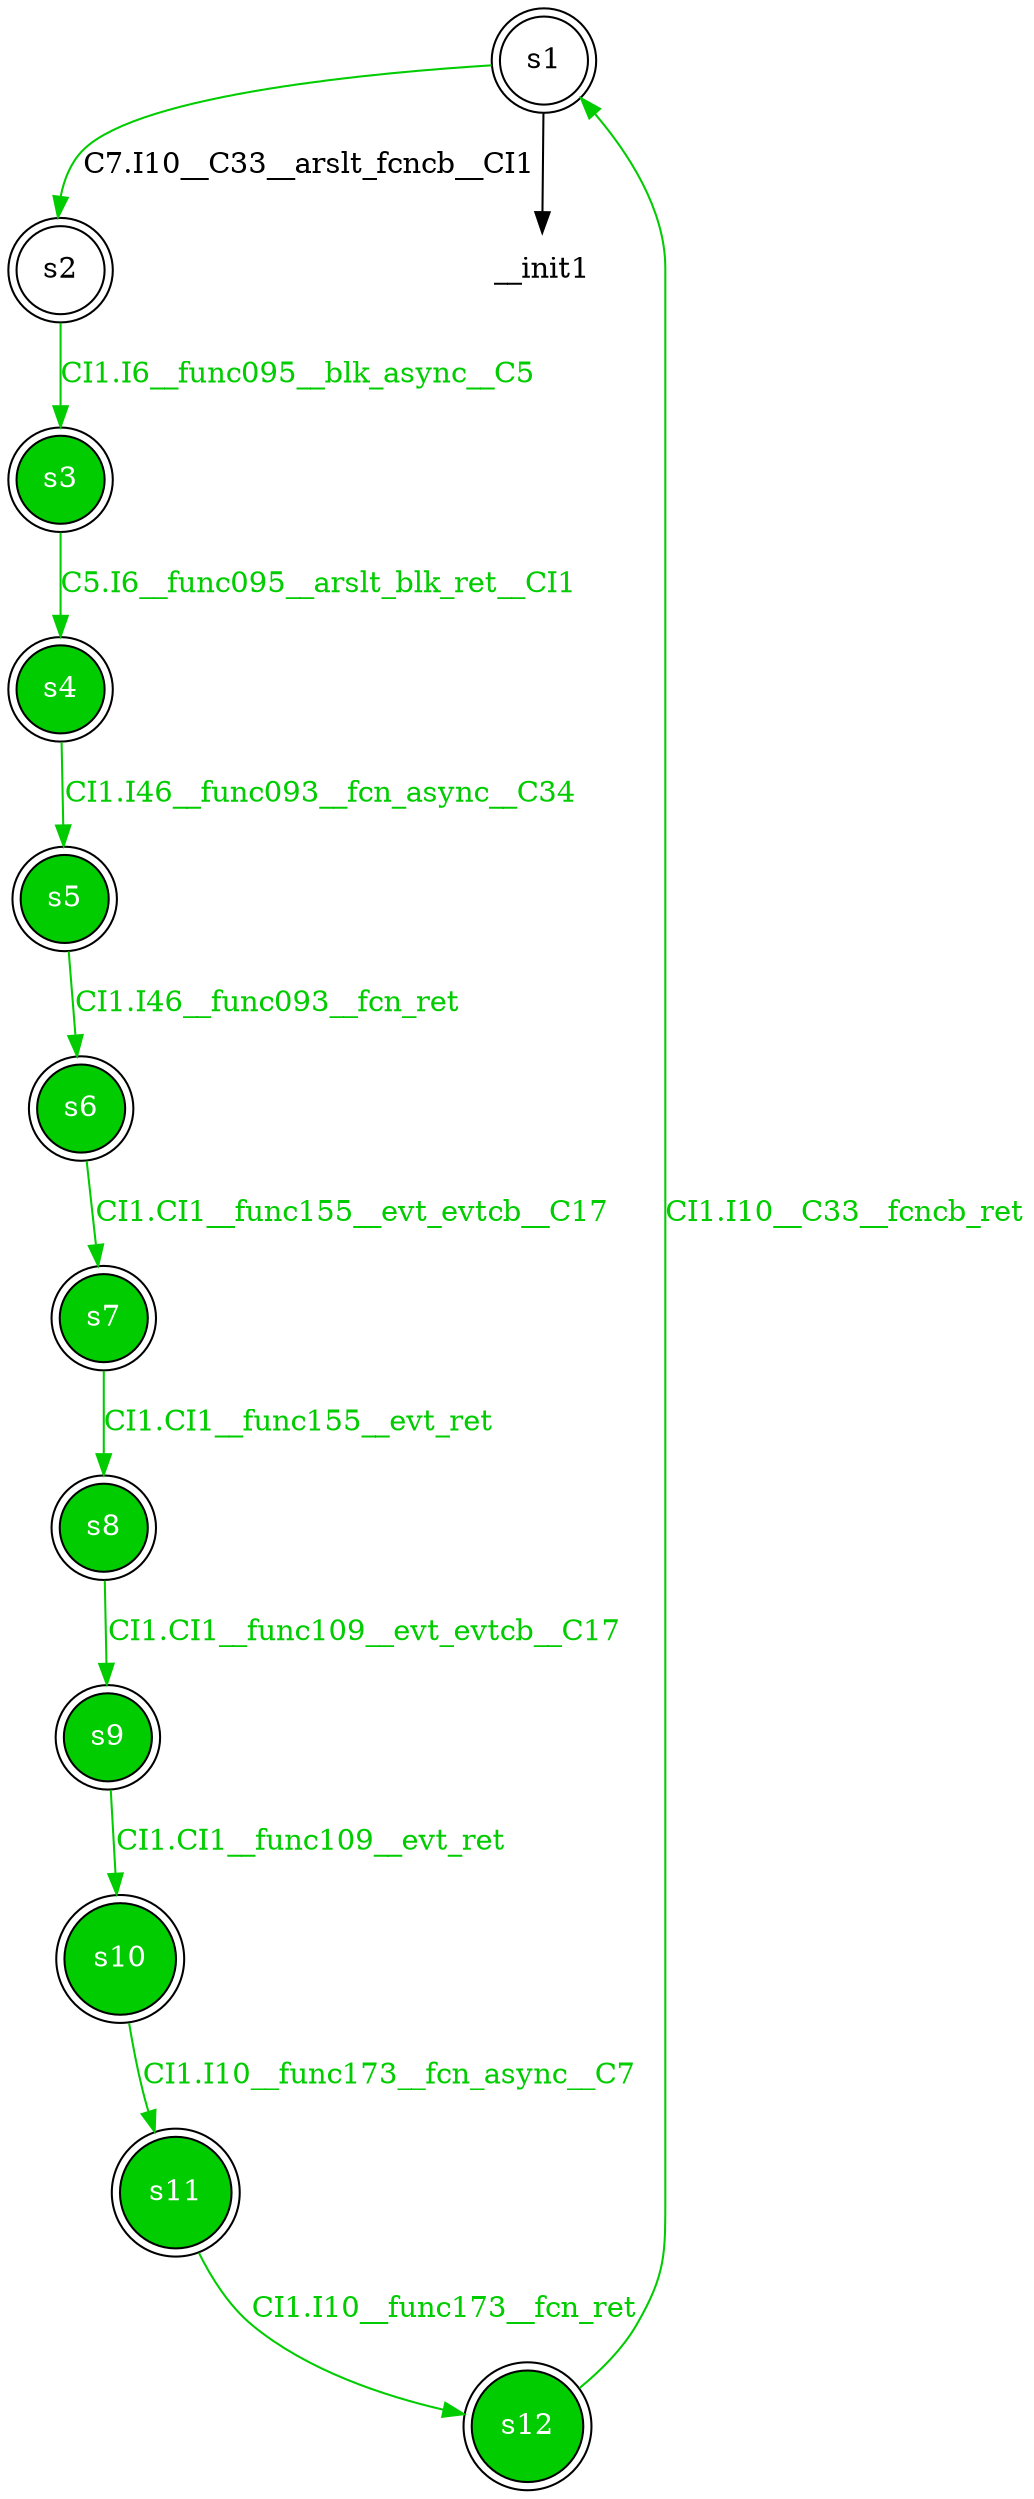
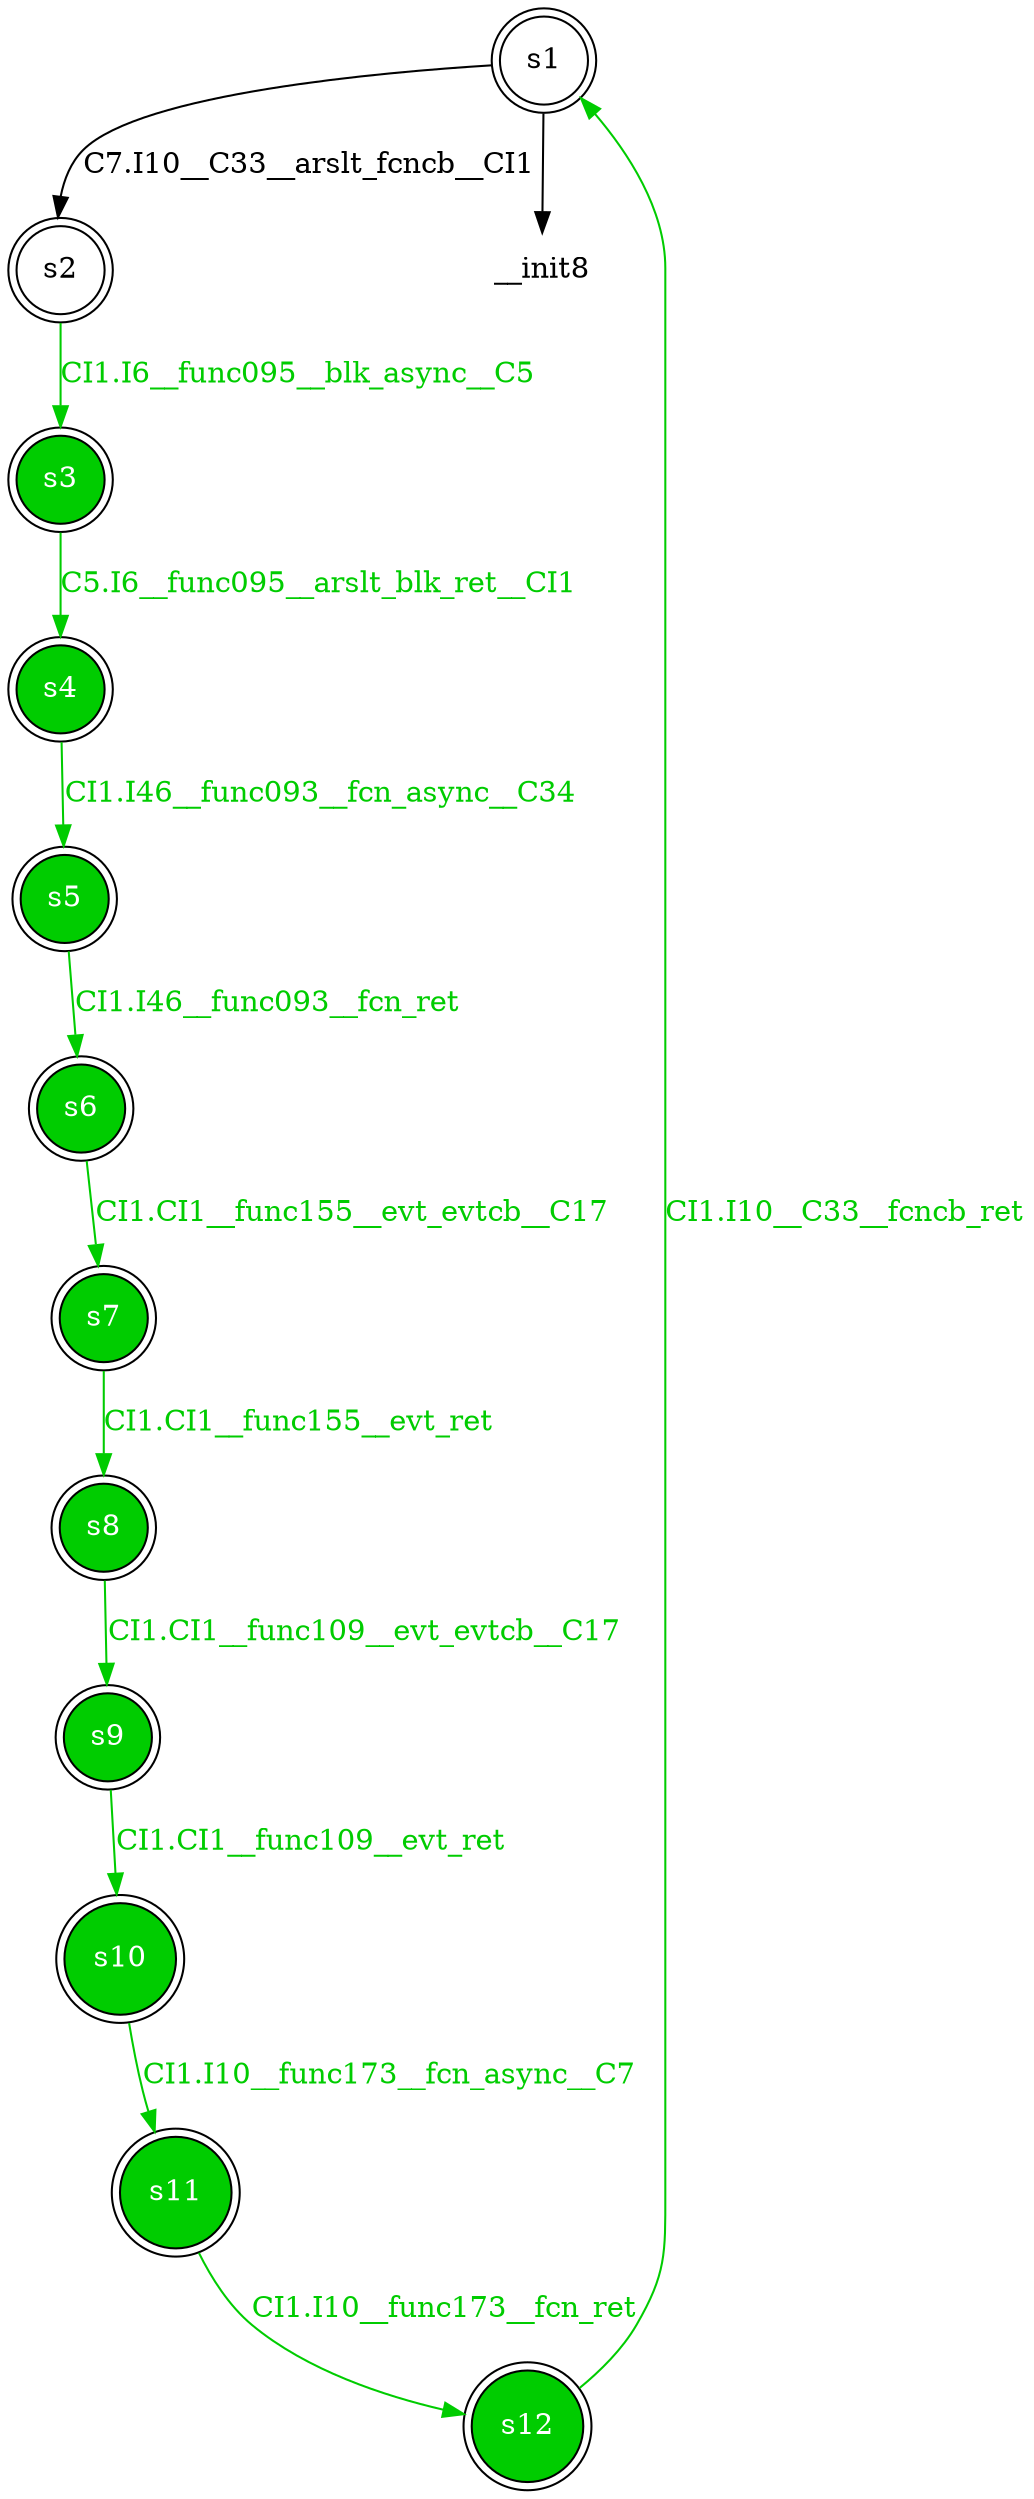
(256, 91) -> (256, 91)
(542, 270) -> (542, 270)
